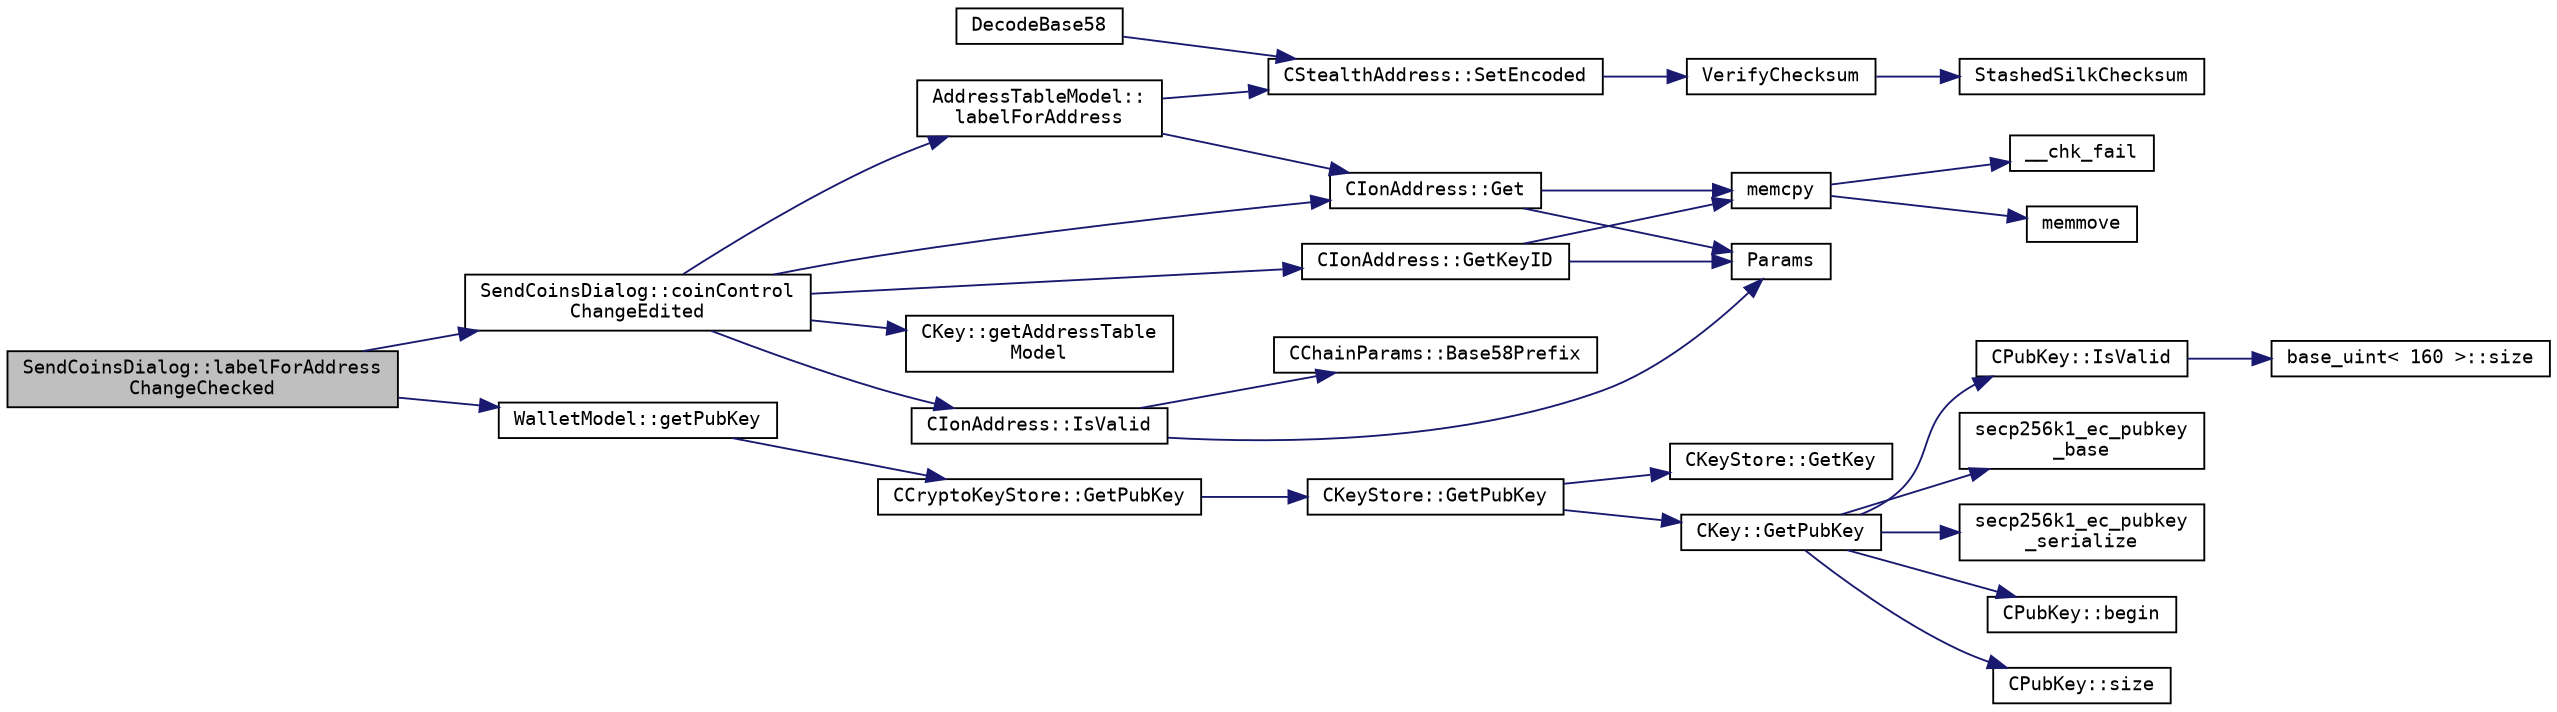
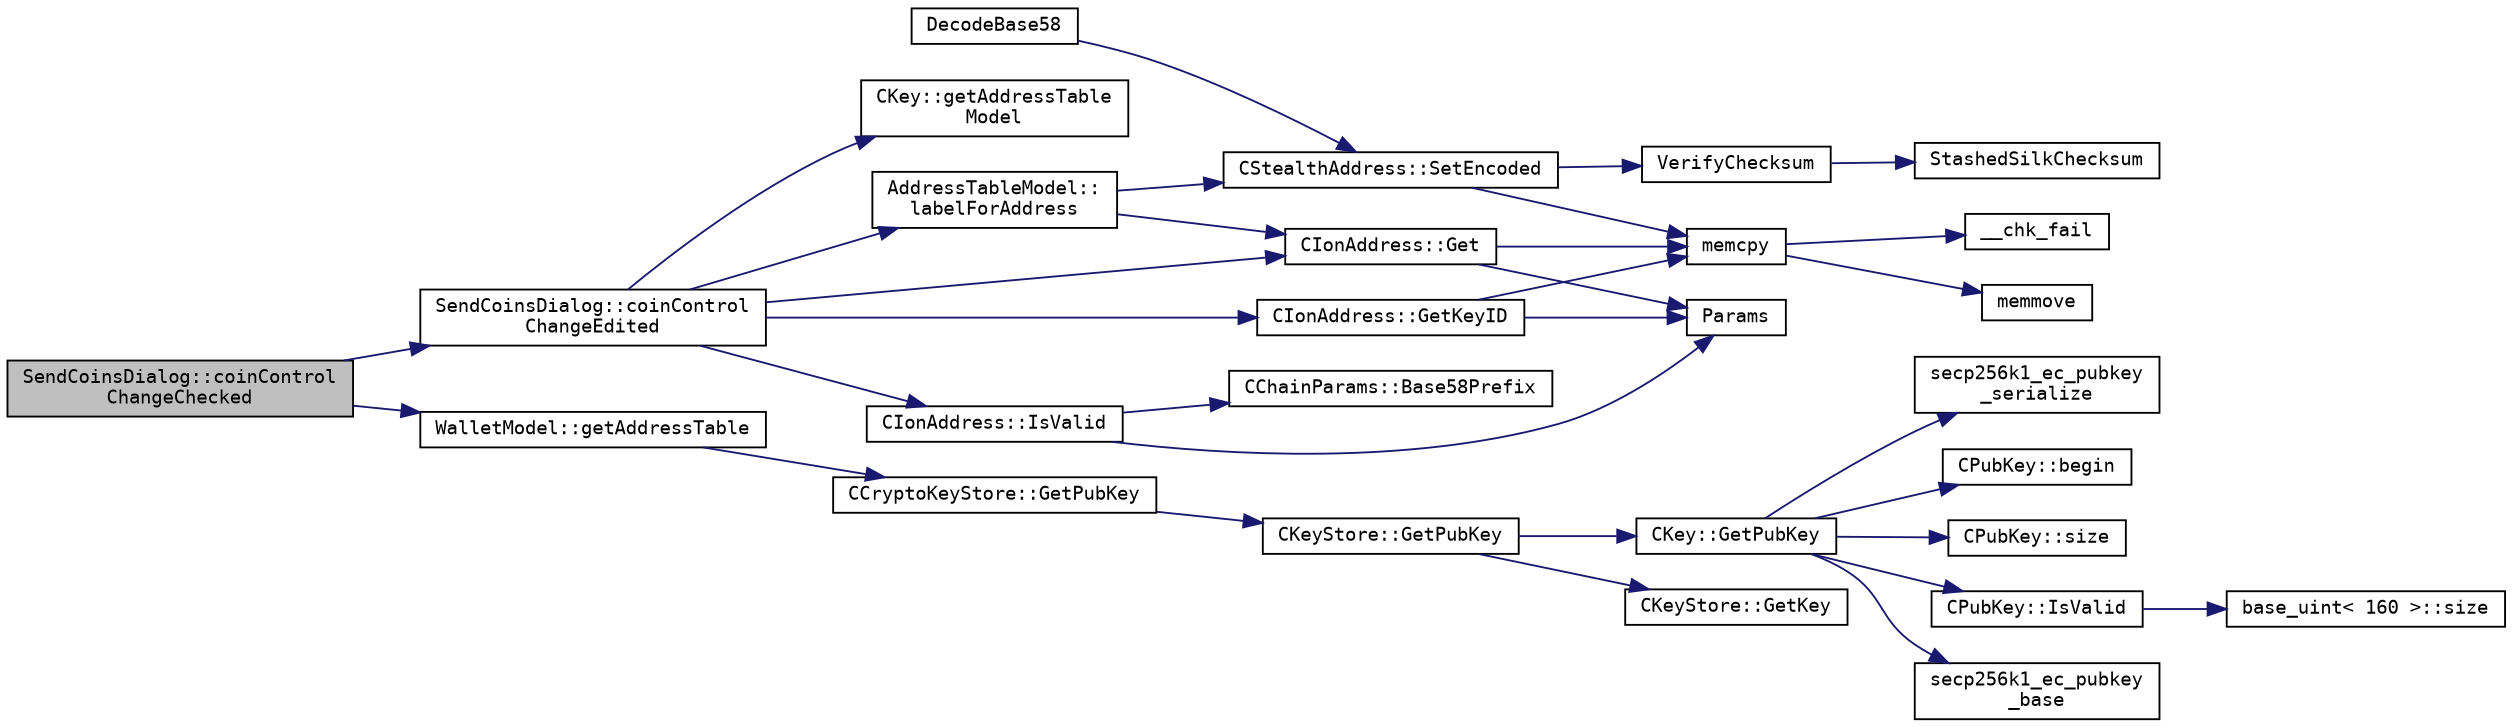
none -> (1570, 210)
(203, 379) -> (180, 389)
(638, 420) -> (593, 430)
